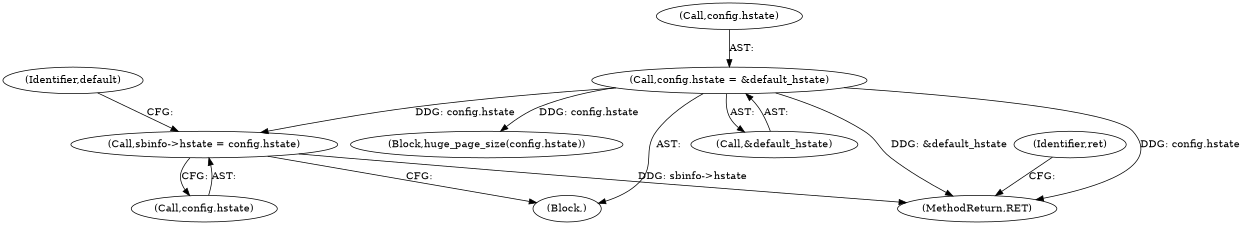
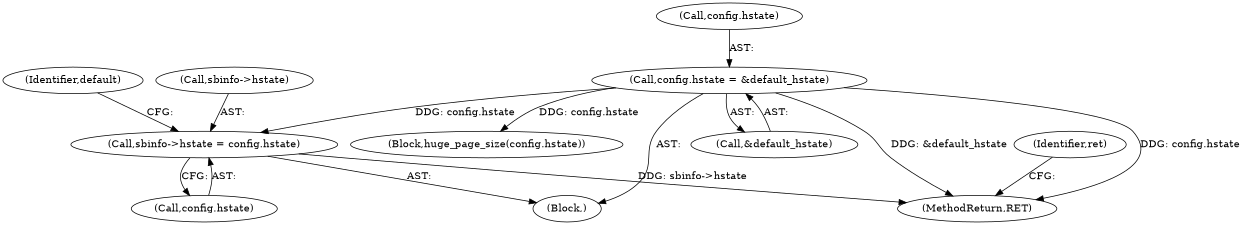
none -> (235, 80)
(421, 177) -> (421, 177)
